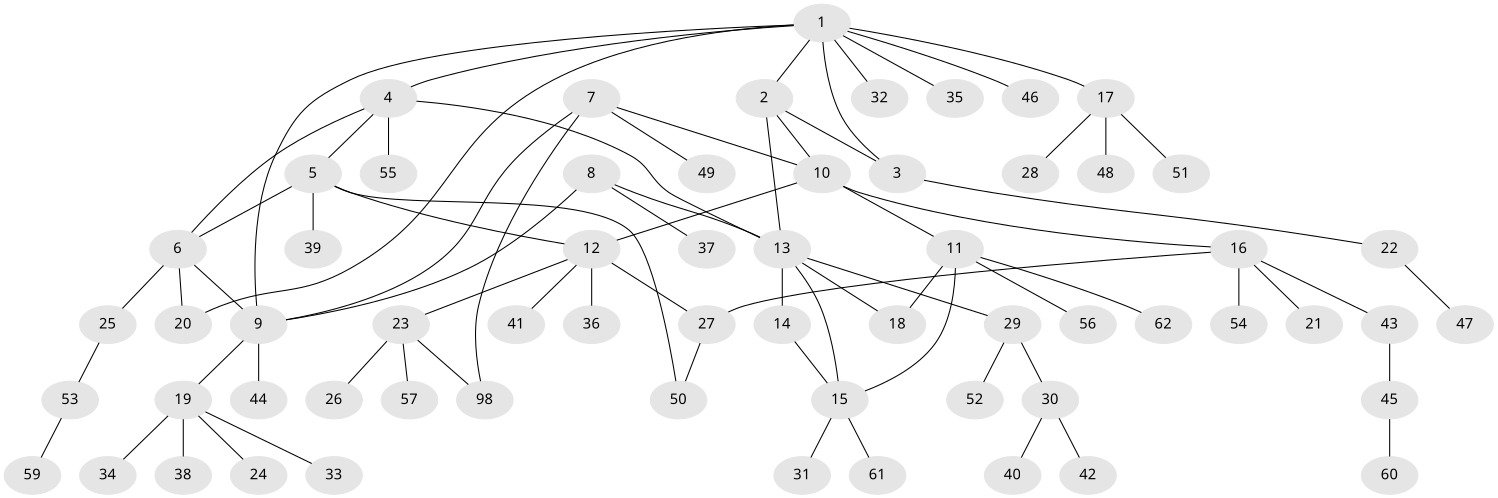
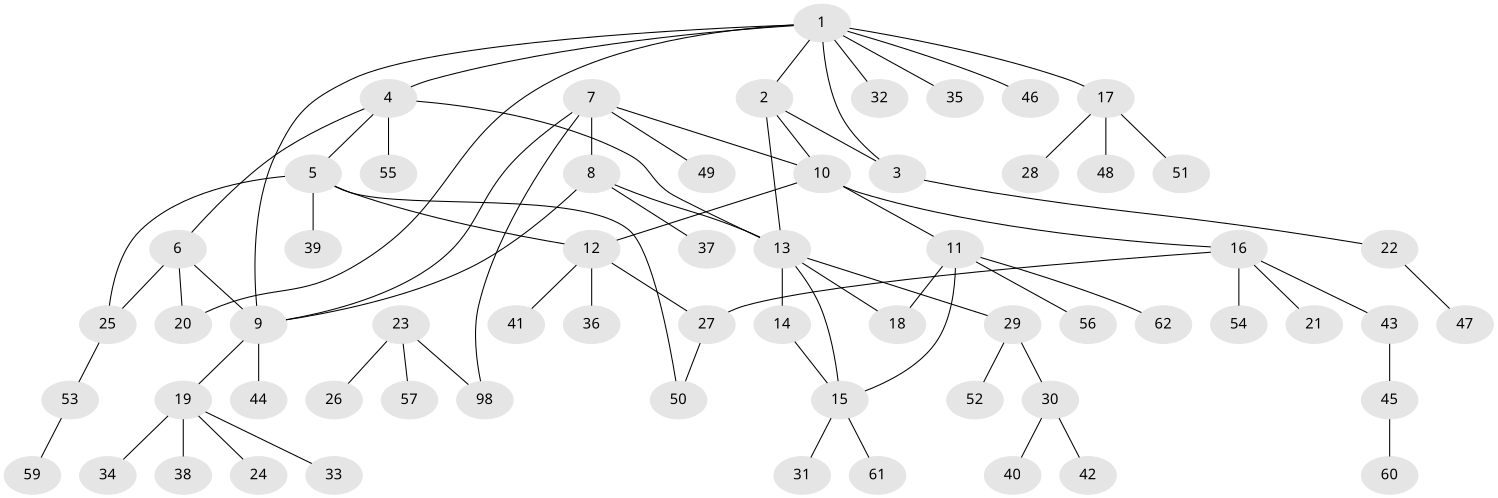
none -> (592, 131)
(246, 212) -> (170, 209)
(496, 287) -> none
